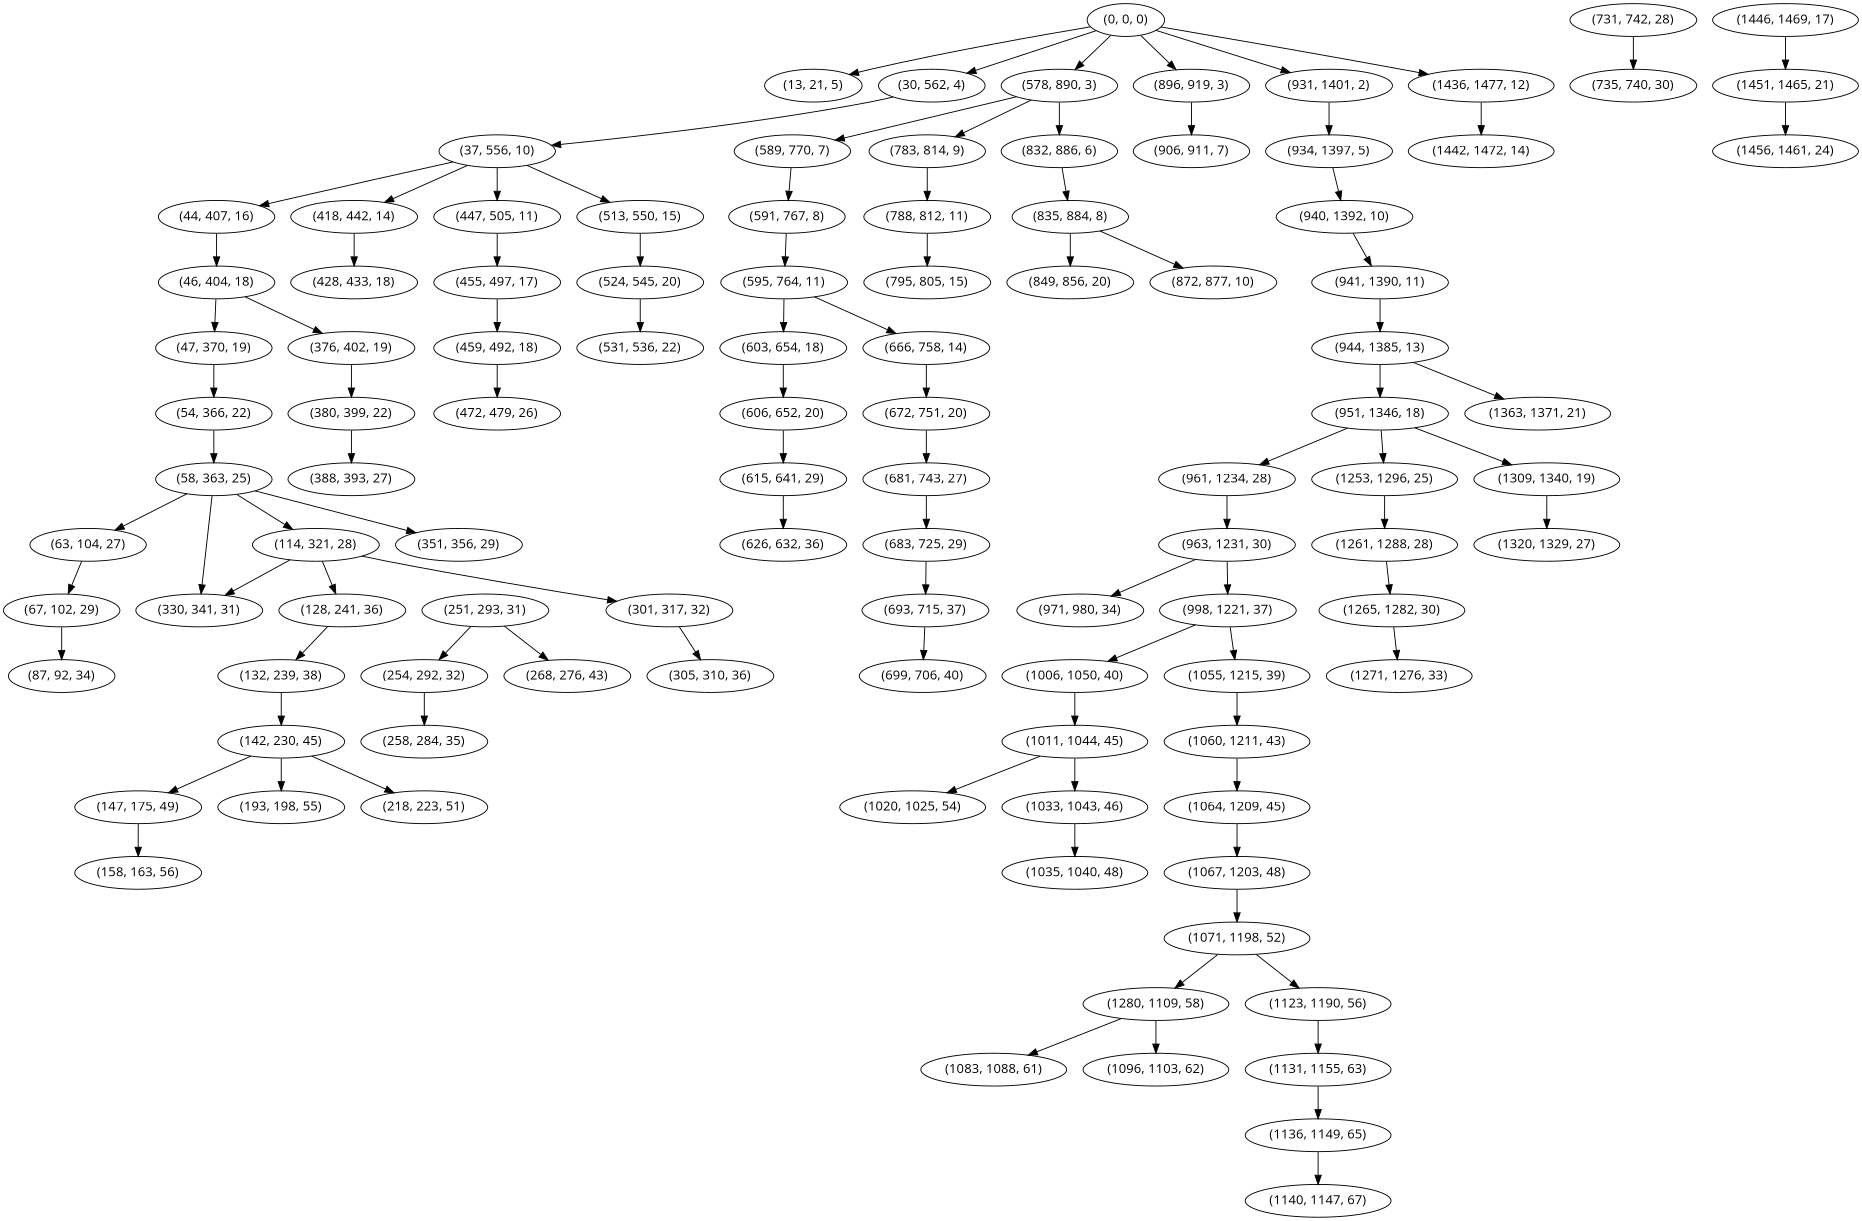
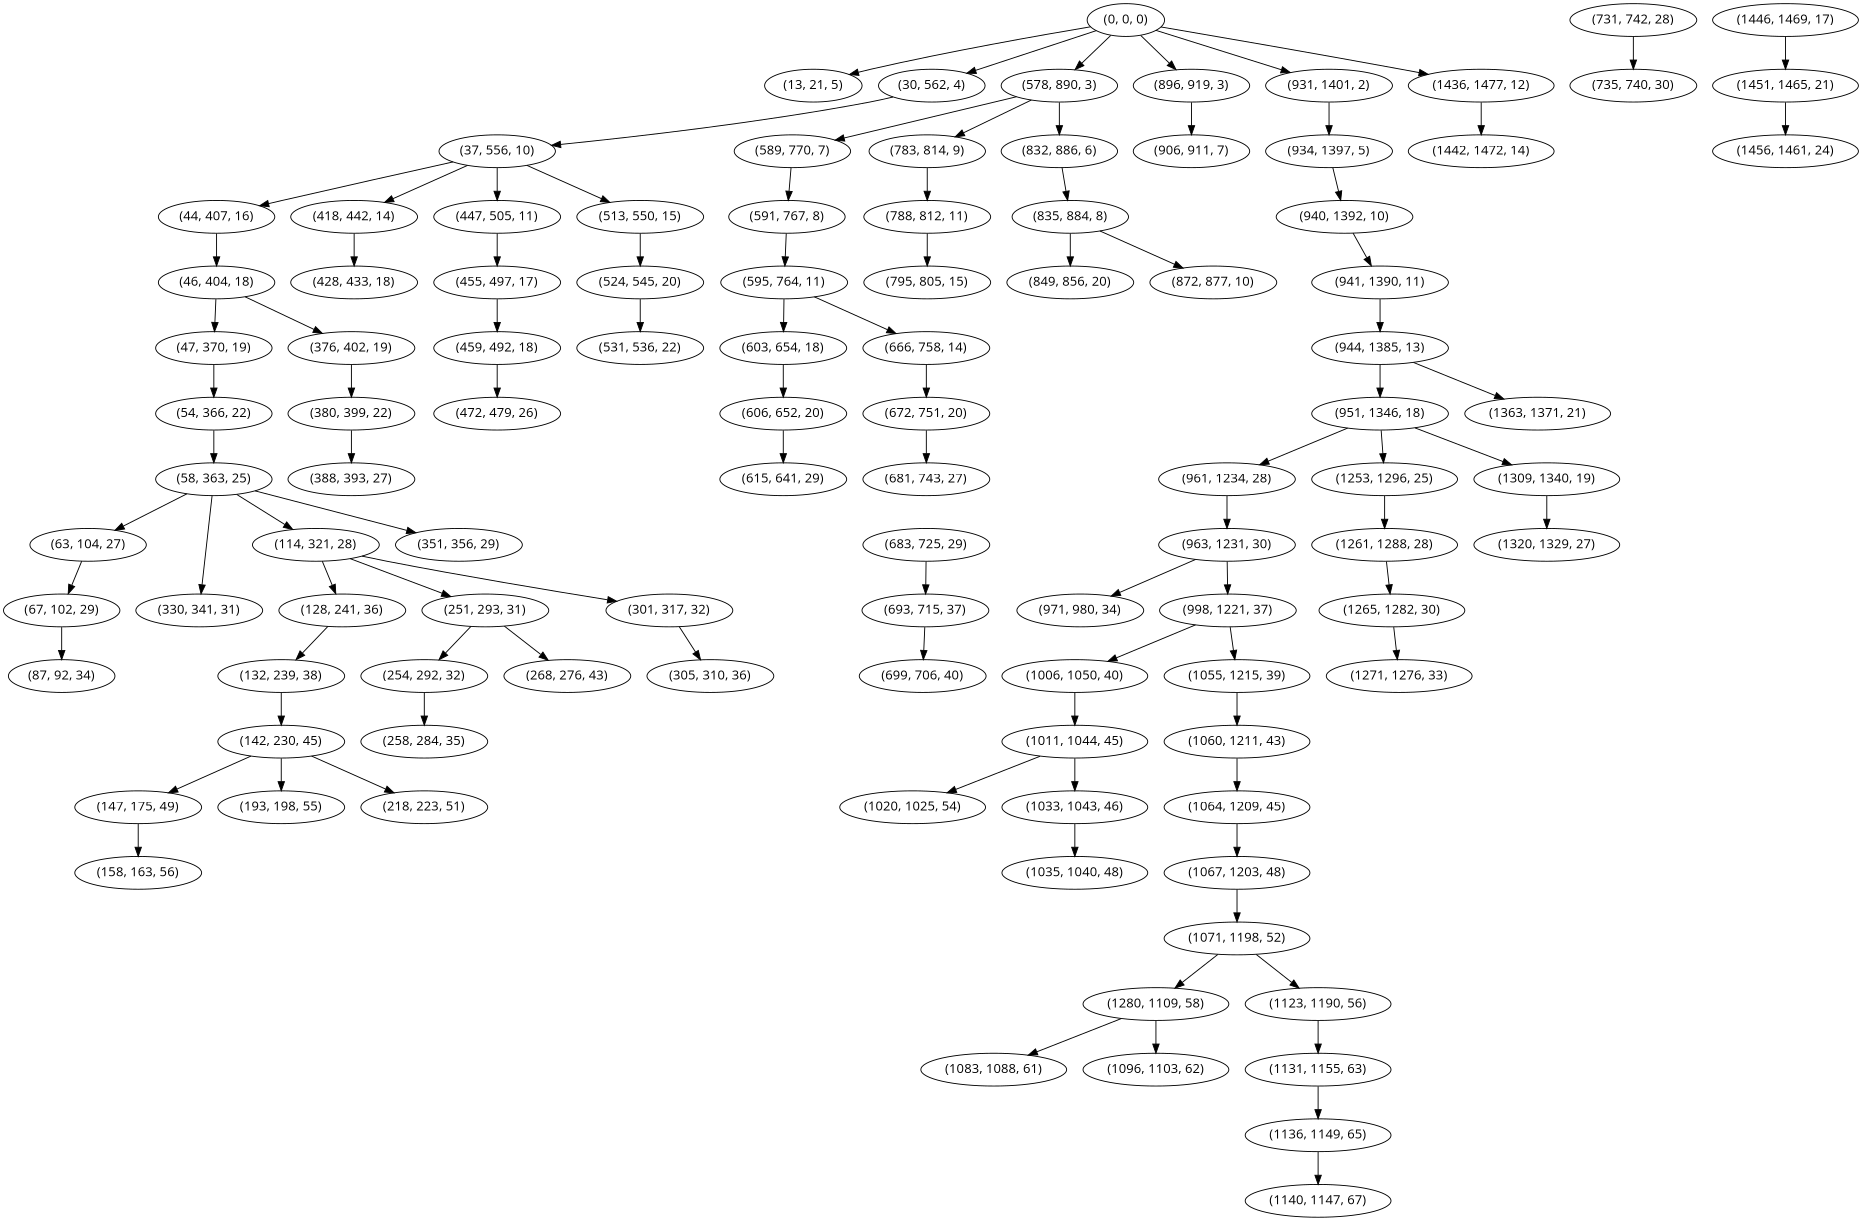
(926, 508) -> none
(783, 545) -> none
(262, 575) -> (396, 576)
